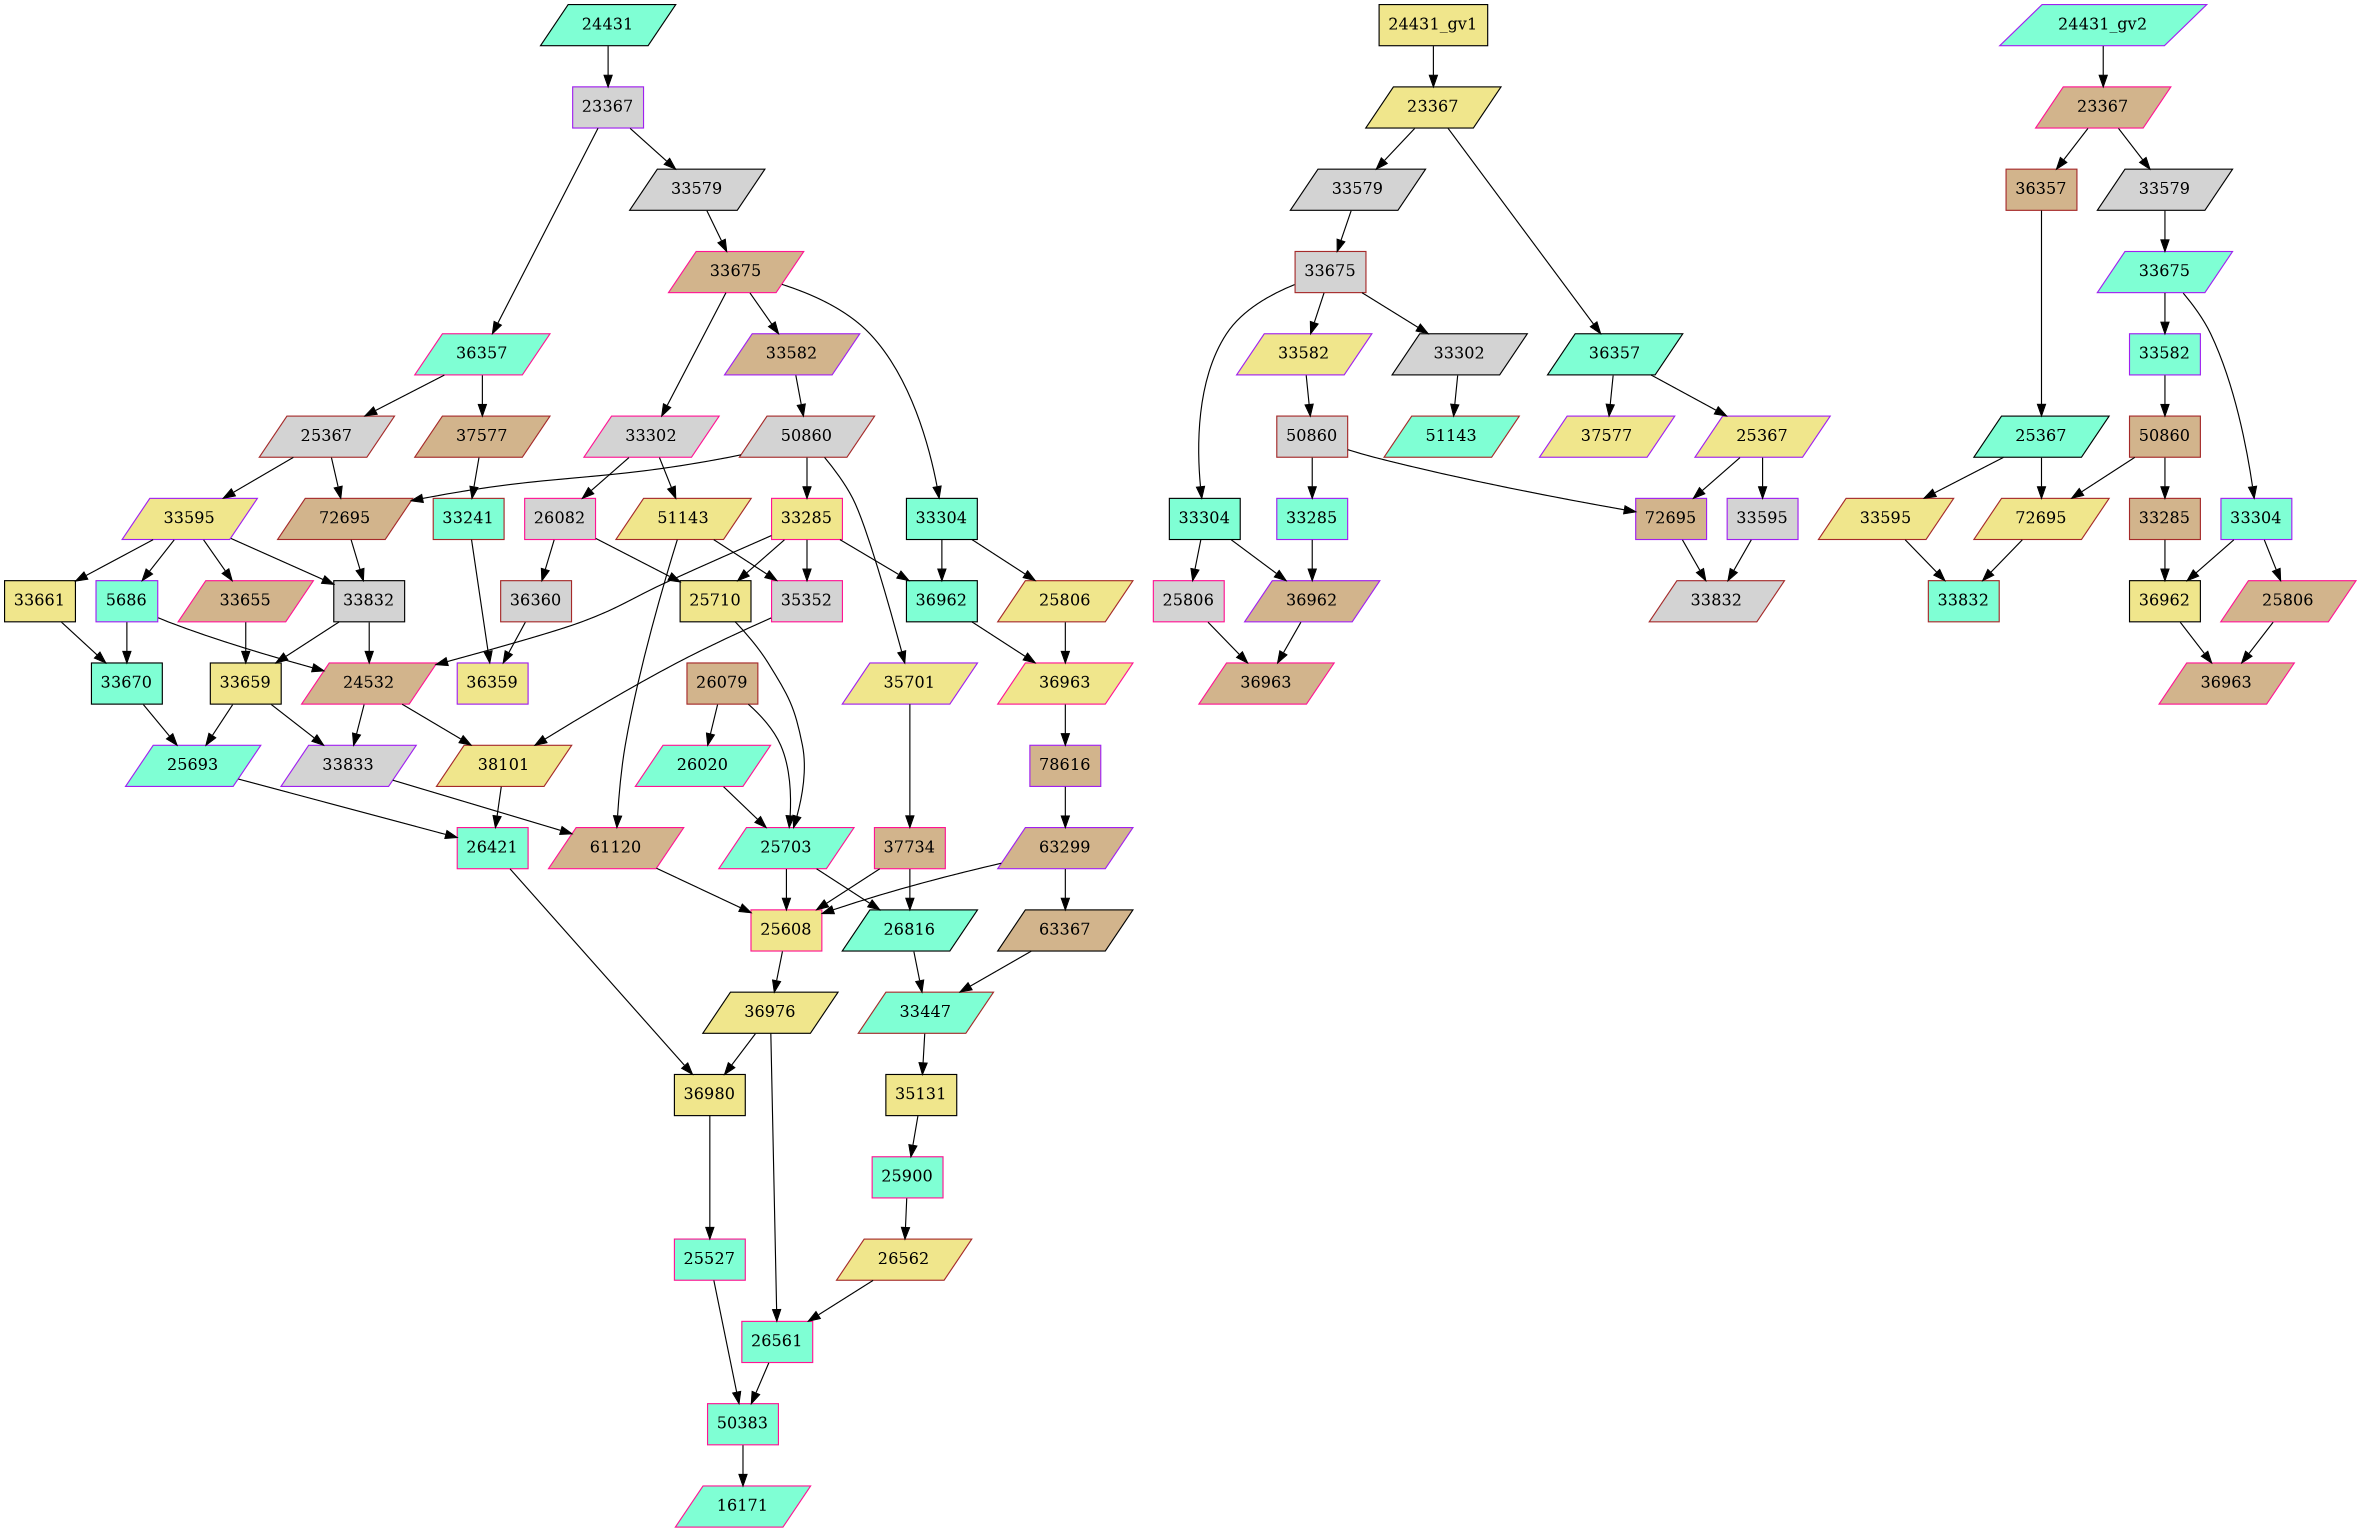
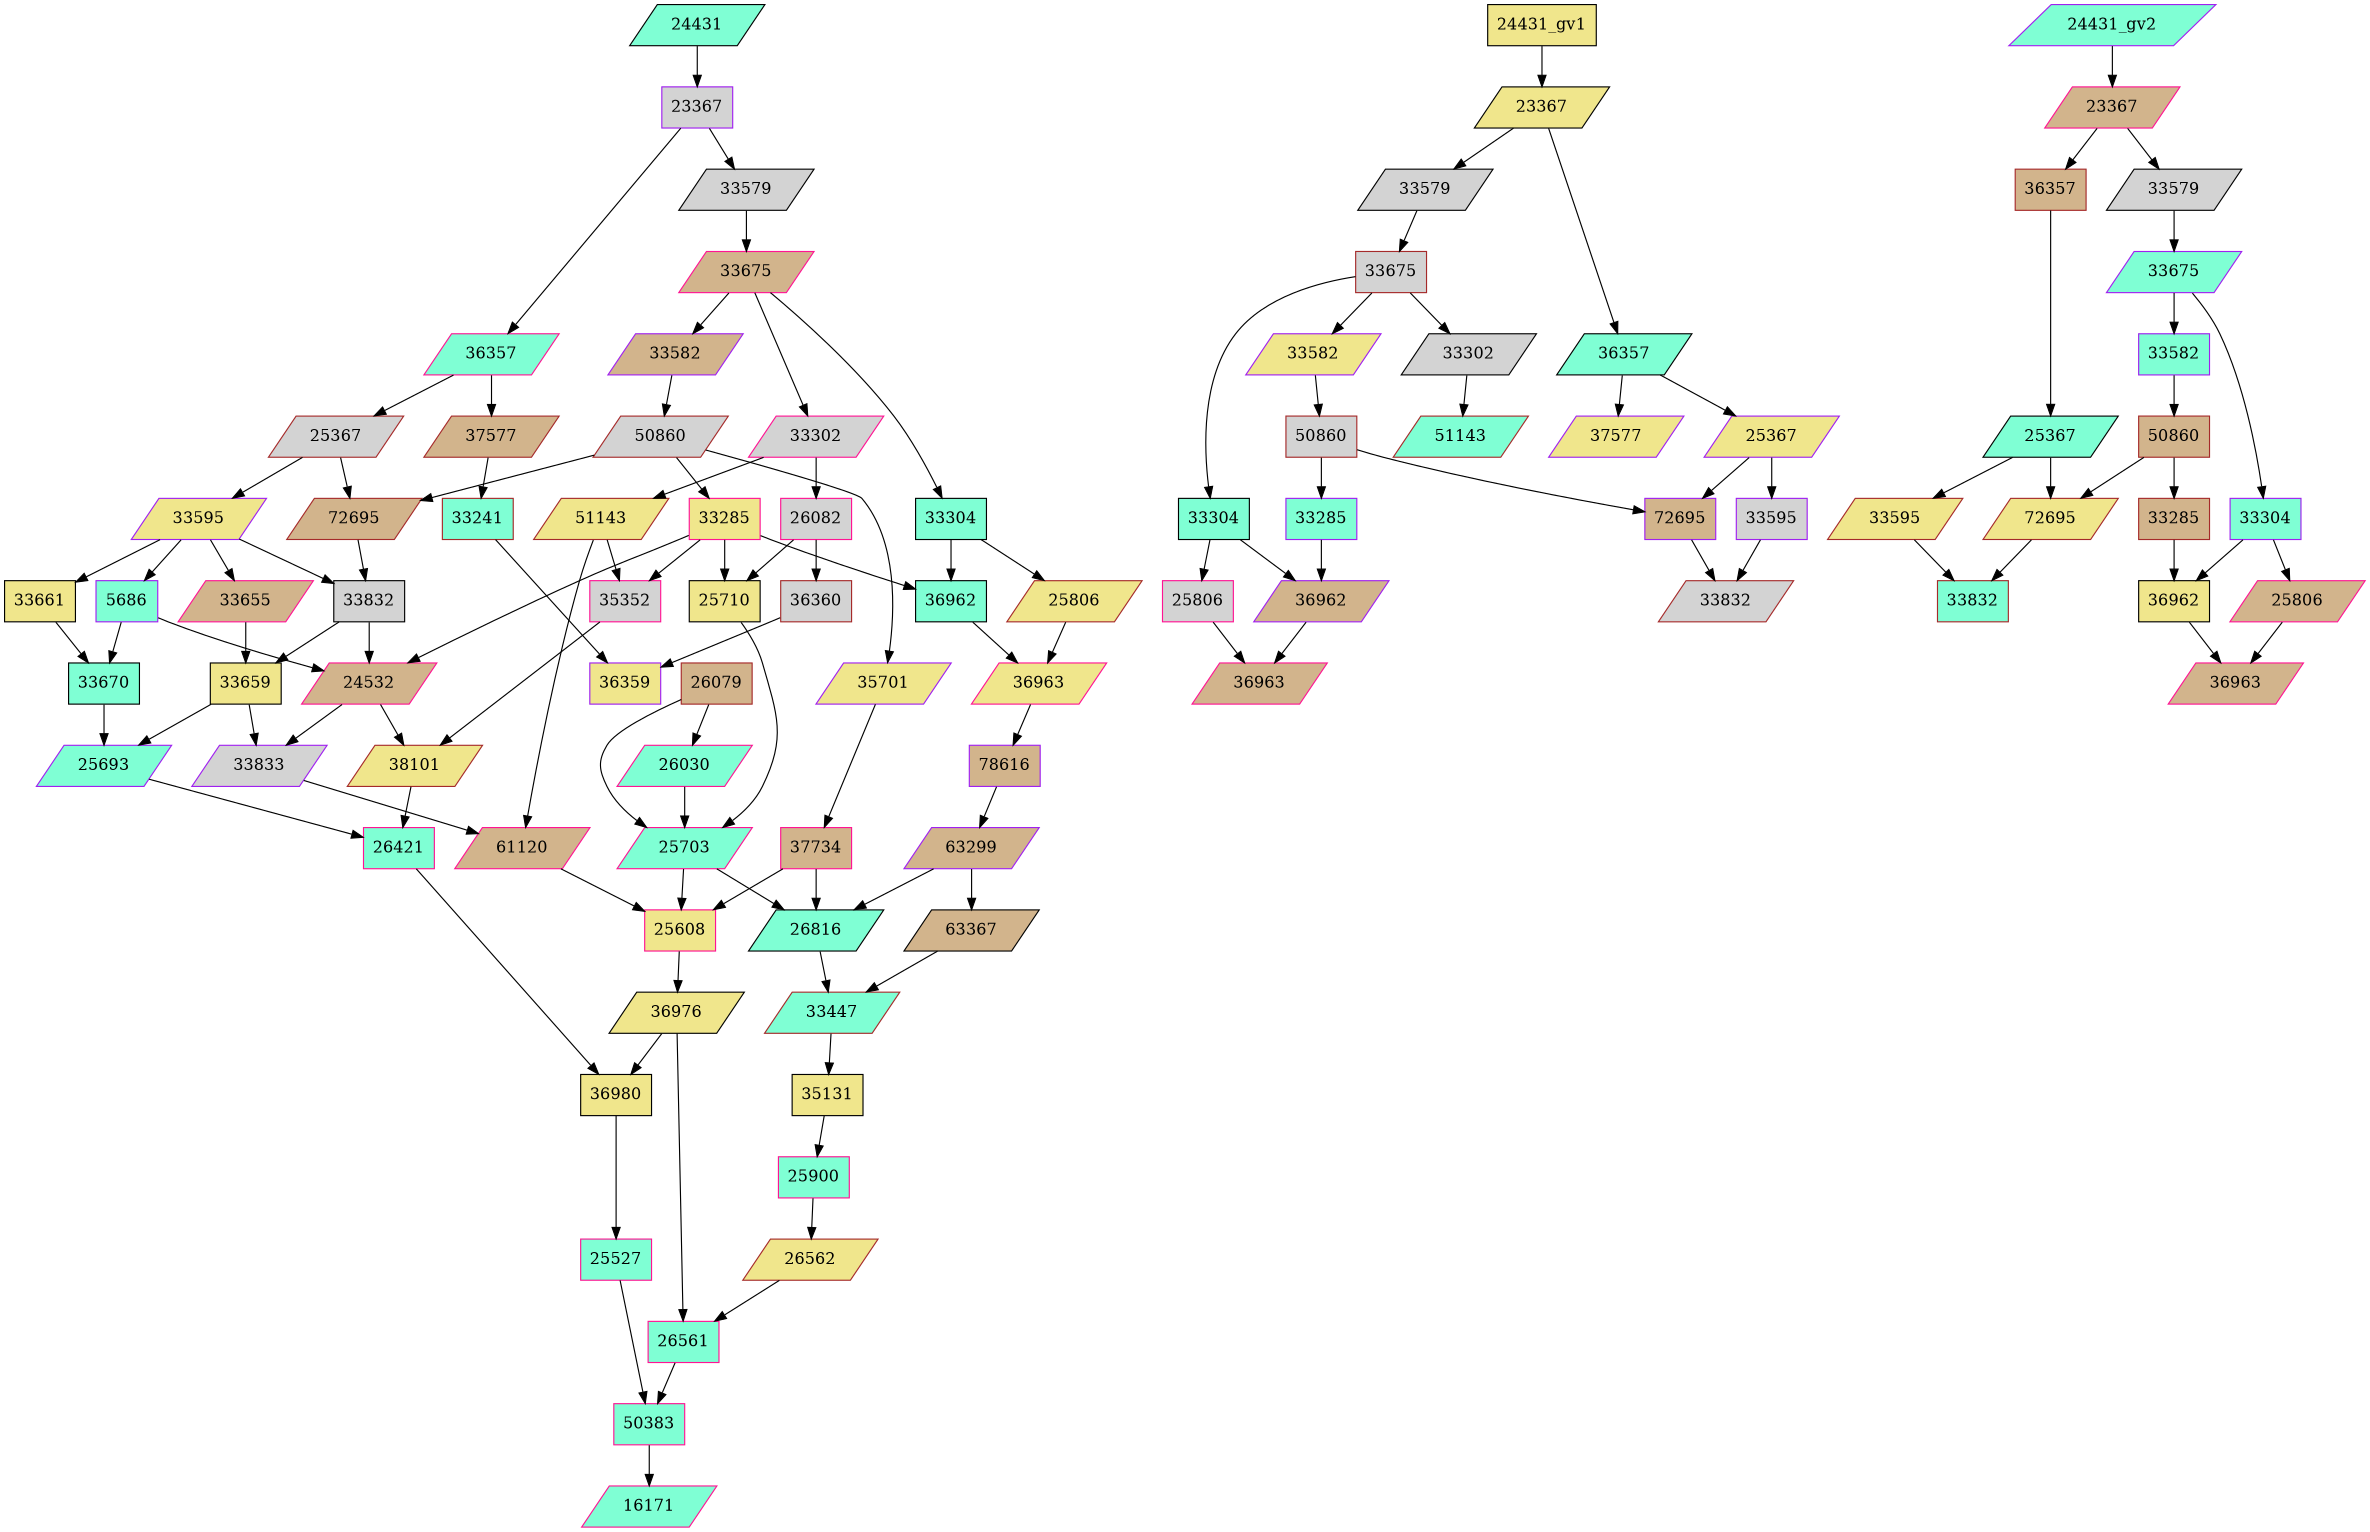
(703, 766) -> (685, 766)
(921, 883) -> (899, 887)
